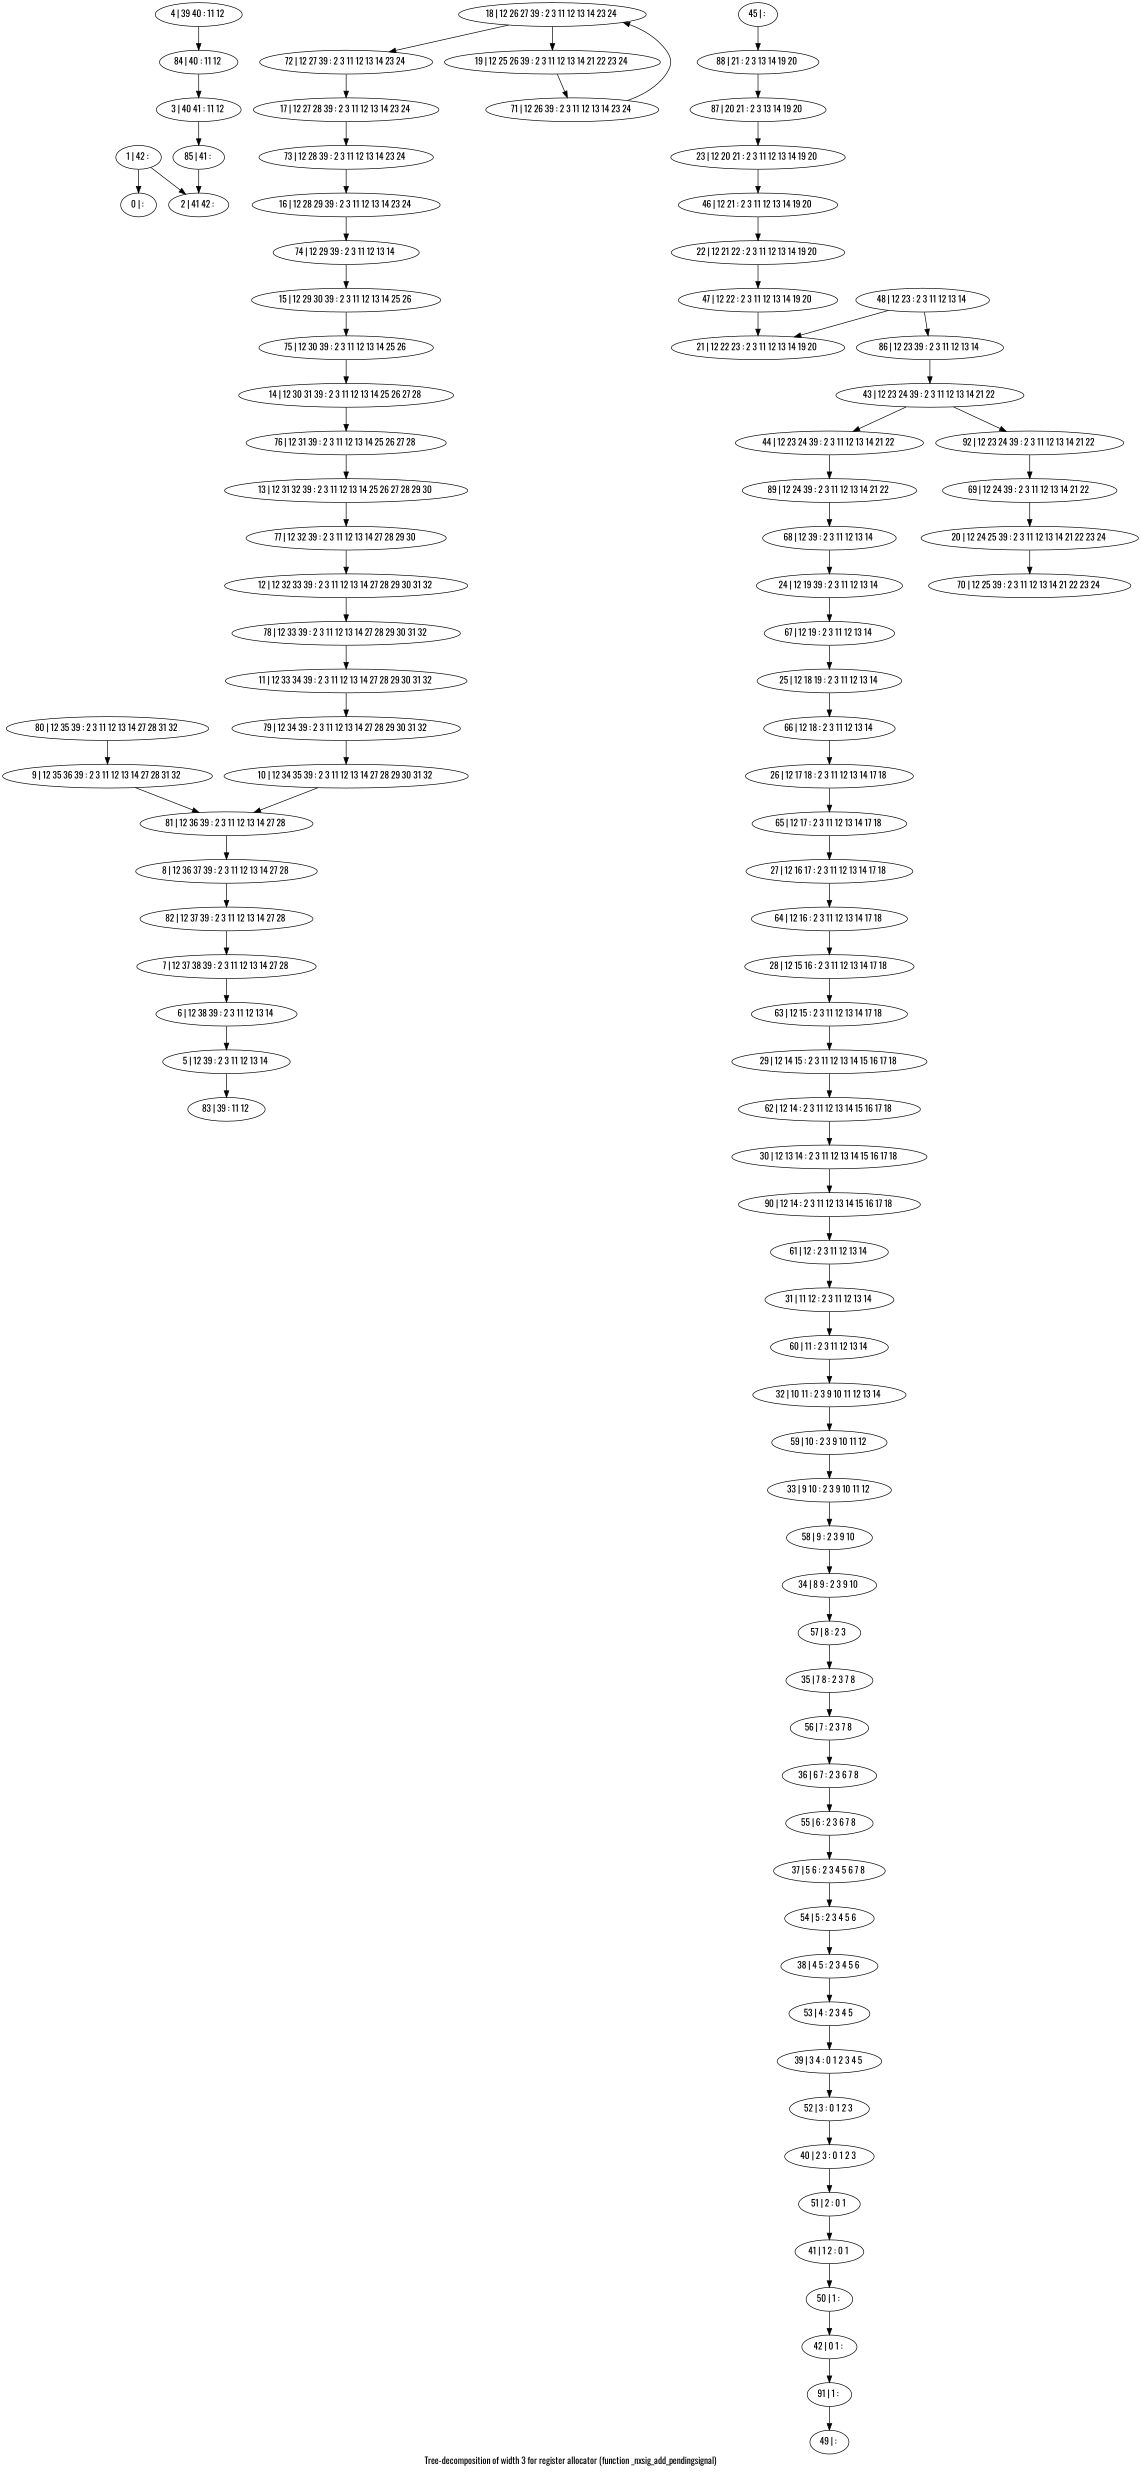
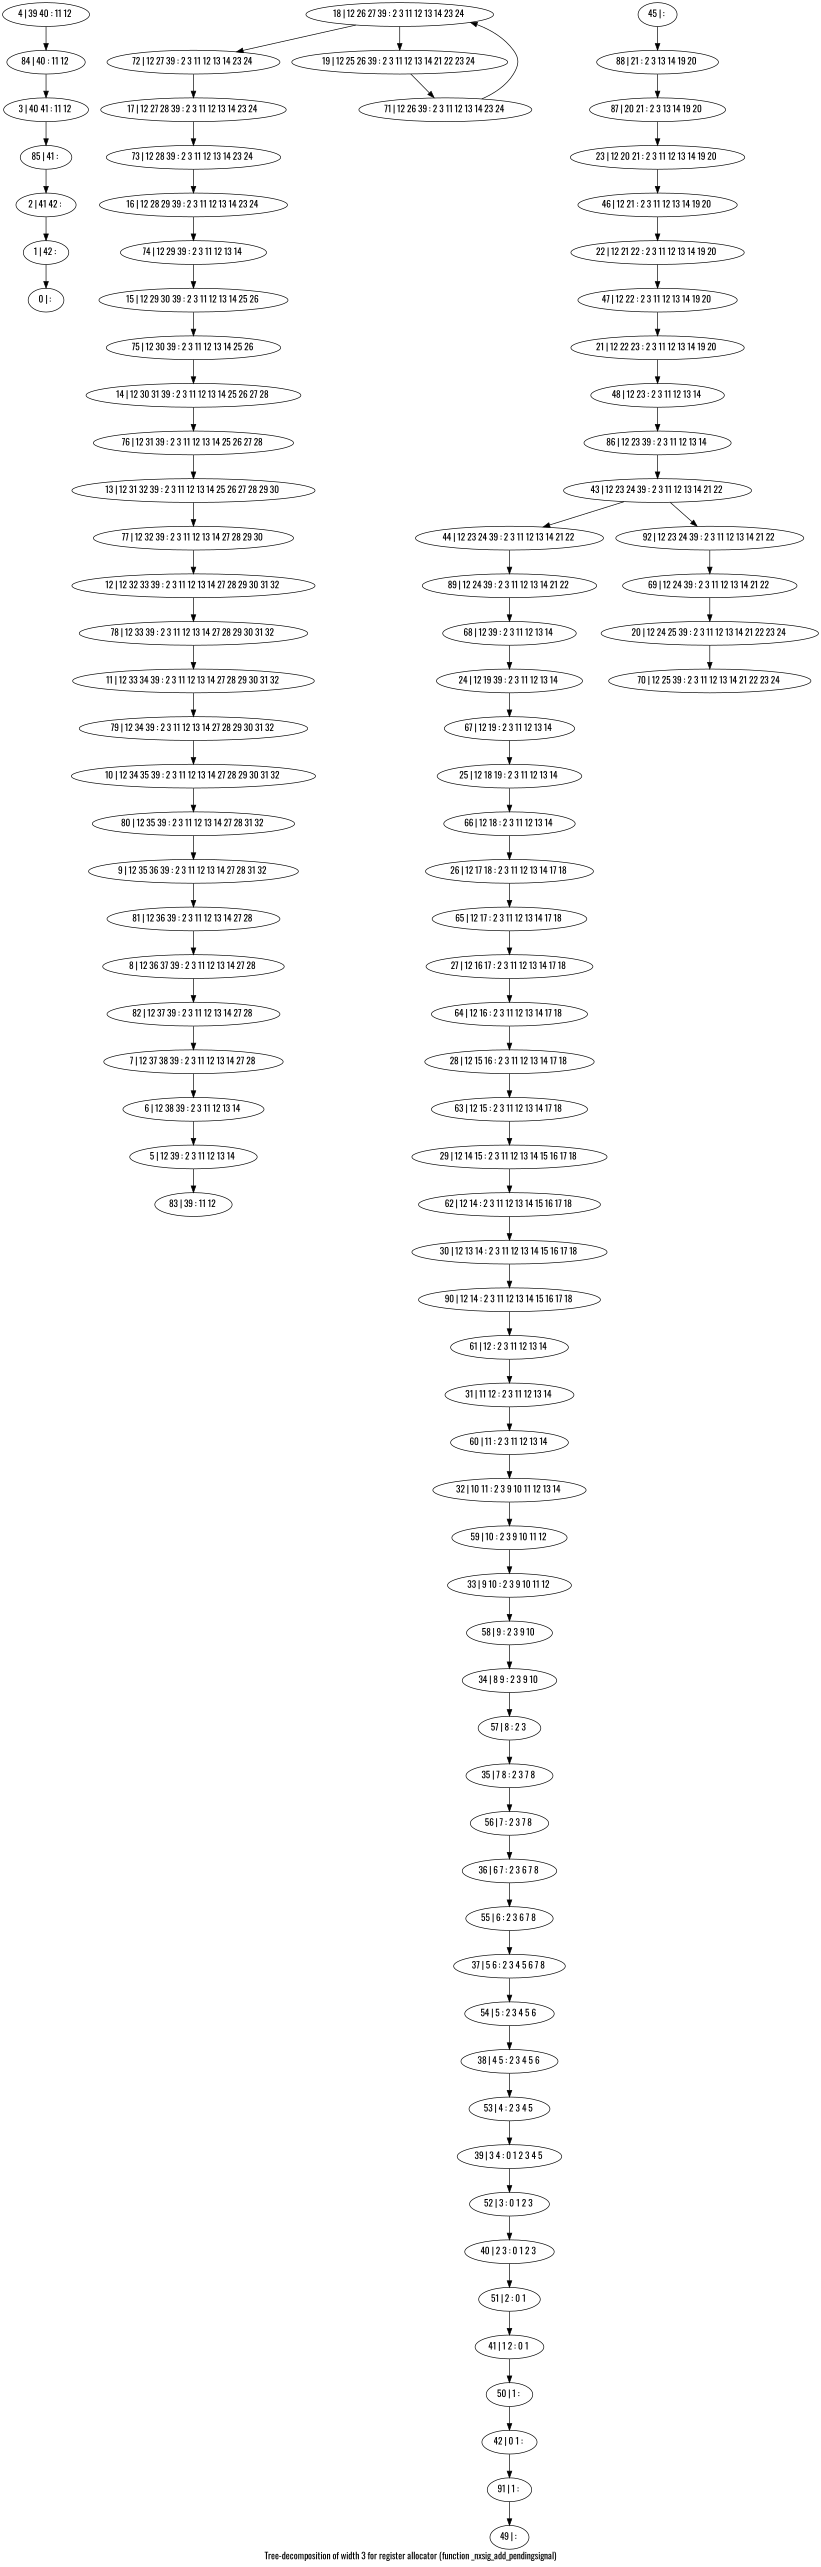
(166, 179) -> (46, 226)
(845, 323) -> (658, 368)
(289, 799) -> (193, 797)
